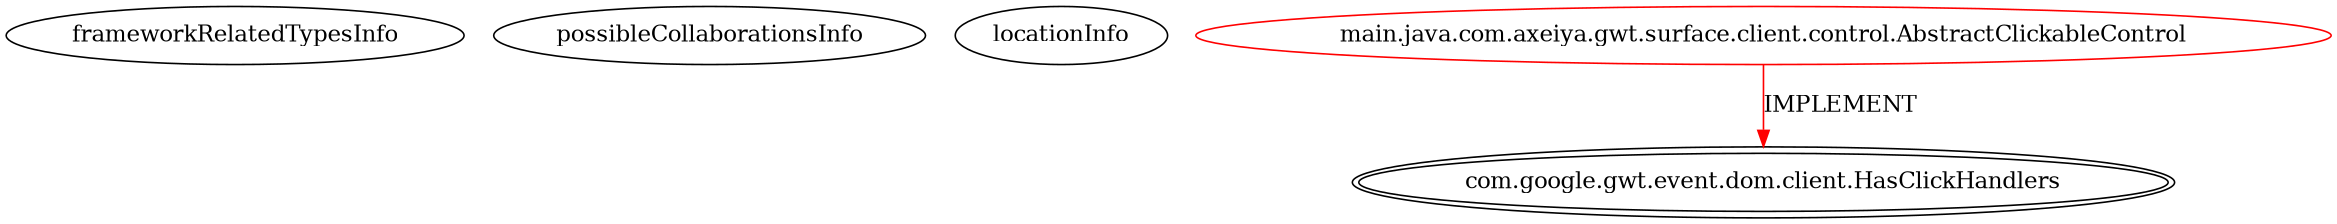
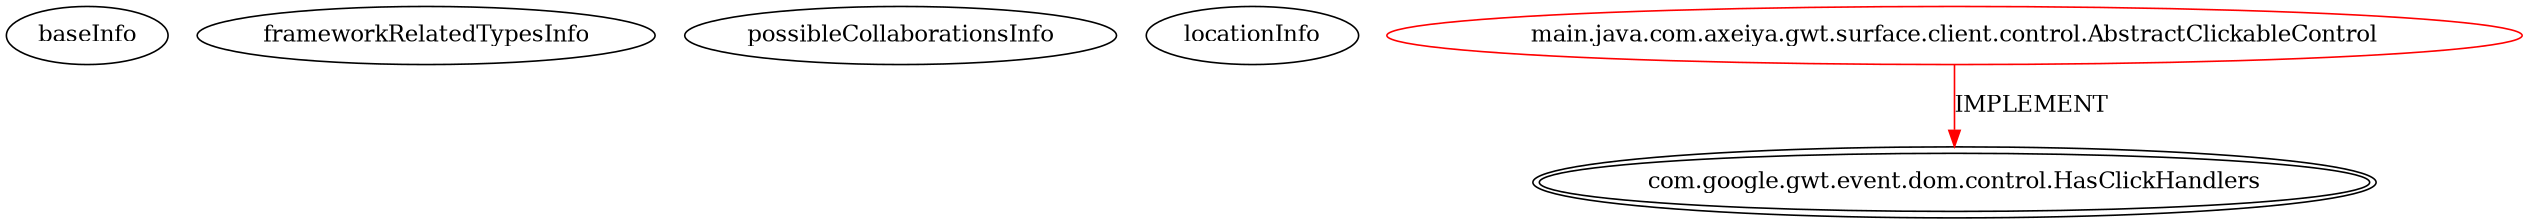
none -> (87, 36)
(1763, 182) -> (1954, 182)
